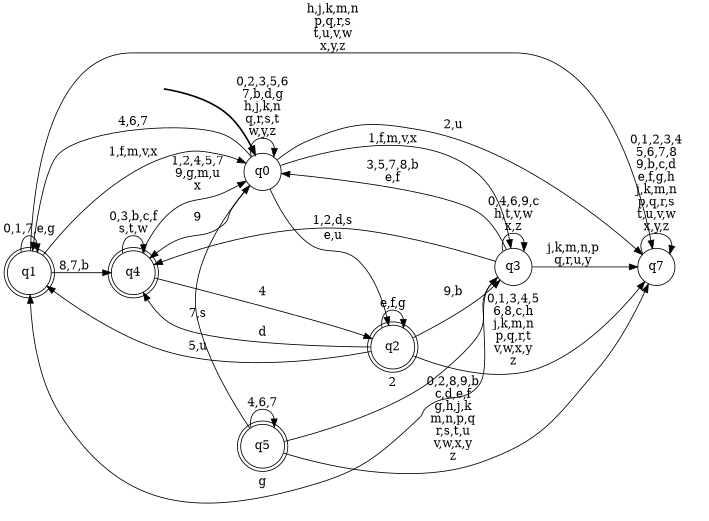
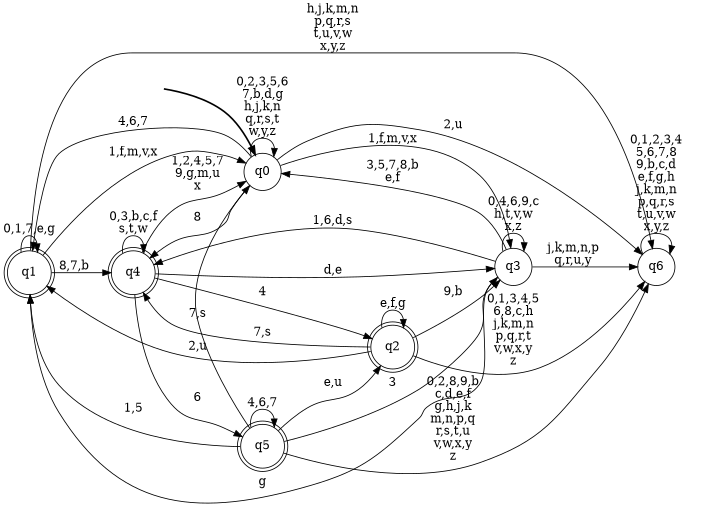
(198, 218) -> (198, 218)
(333, 221) -> (333, 221)
(332, 251) -> (327, 401)
(656, 267) -> (656, 267)
none -> (321, 278)
(263, 333) -> (263, 333)
(198, 347) -> (198, 347)
(393, 383) -> (393, 383)
none -> (158, 385)
none -> (102, 417)
